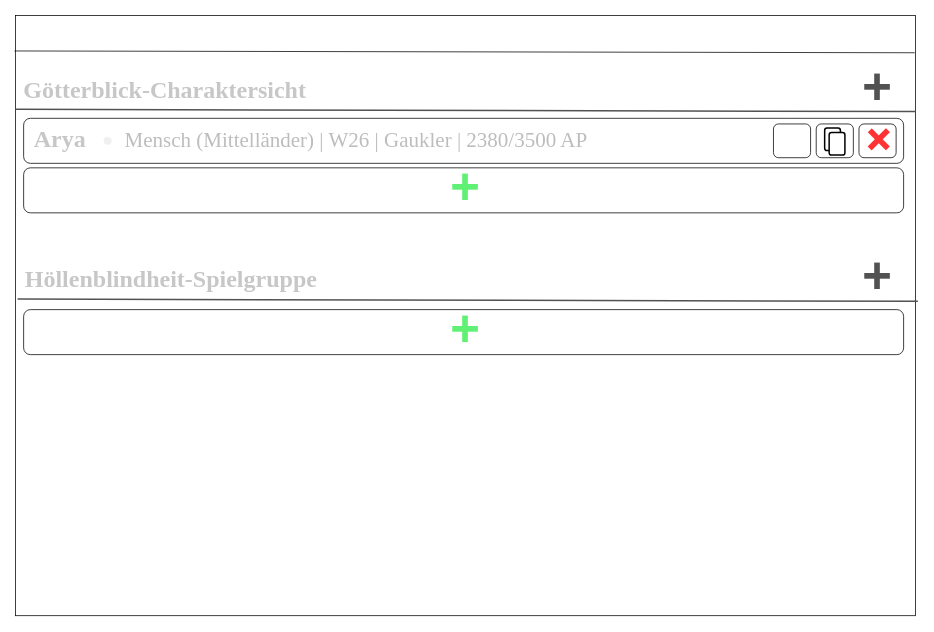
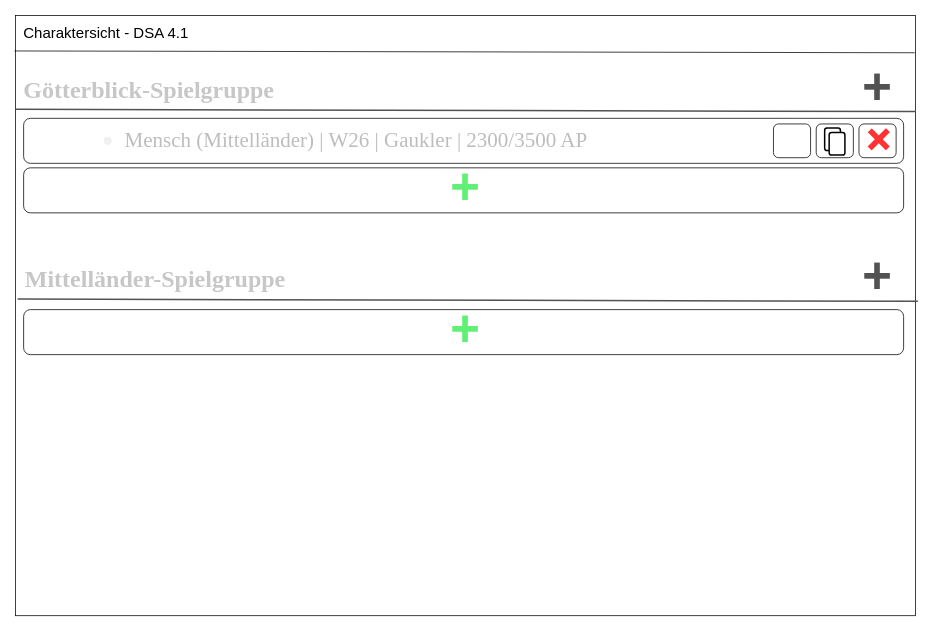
none -> (212, 33)
(86, 90) -> (77, 90)
(67, 139) -> none
(238, 140) -> (238, 140)
(85, 279) -> (80, 279)
